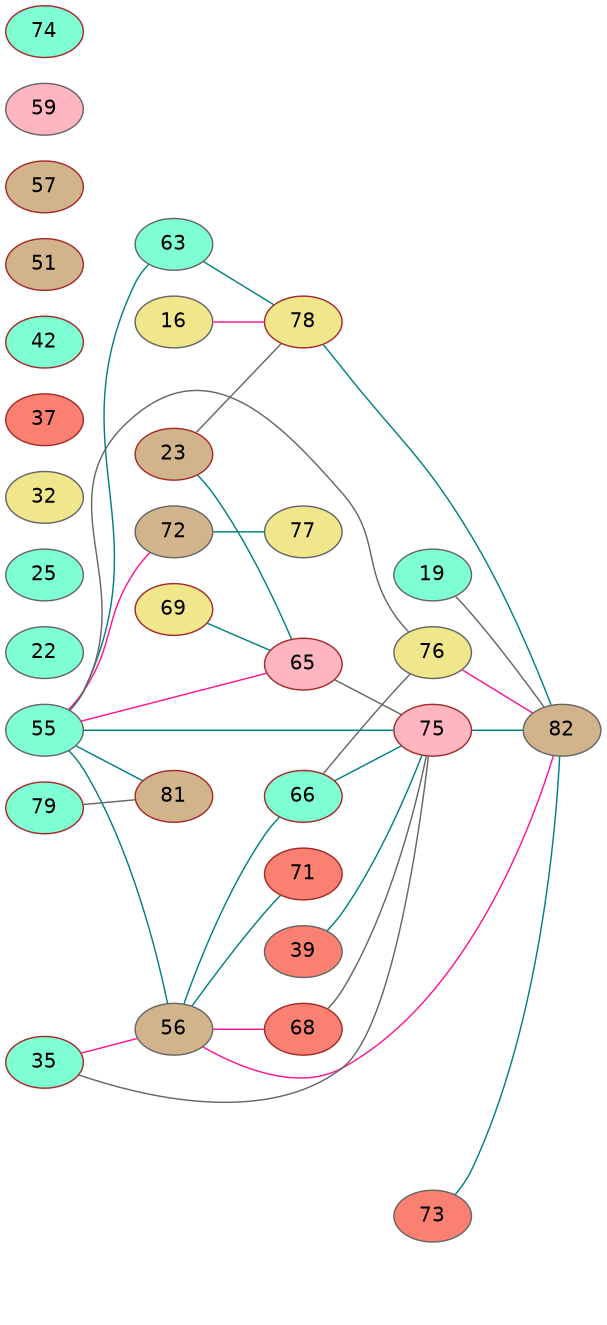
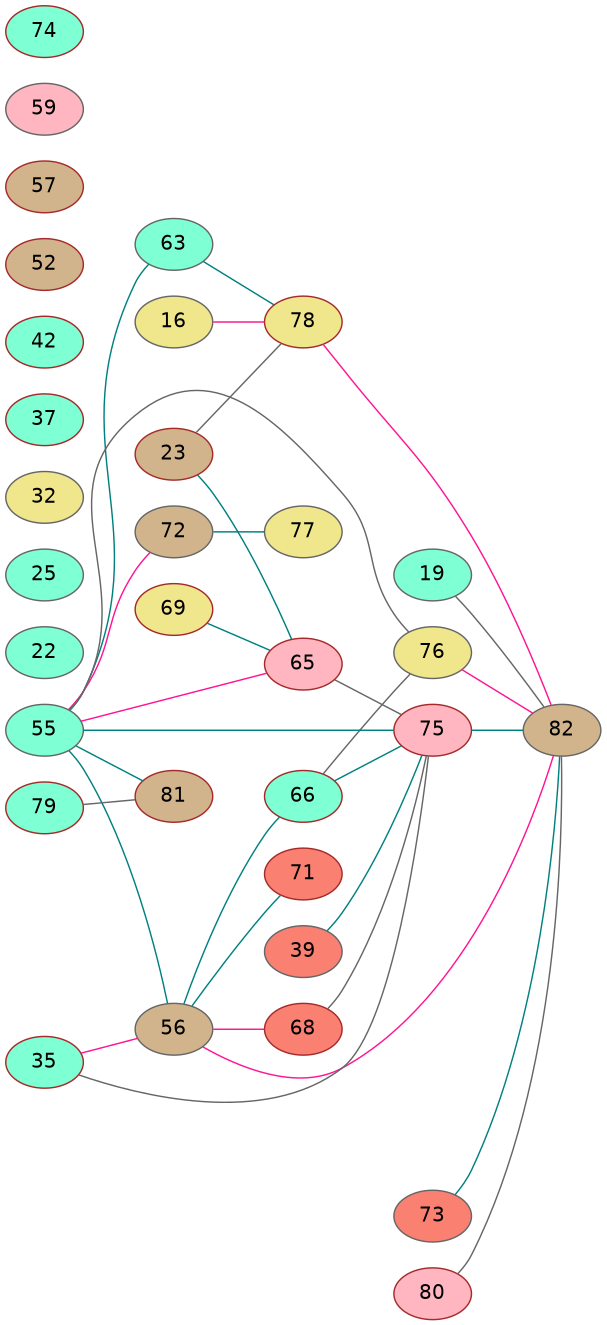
(45, 264) -> (45, 264)
(45, 420) -> (45, 420)
(457, 512) -> (457, 512)
none -> (433, 1294)
